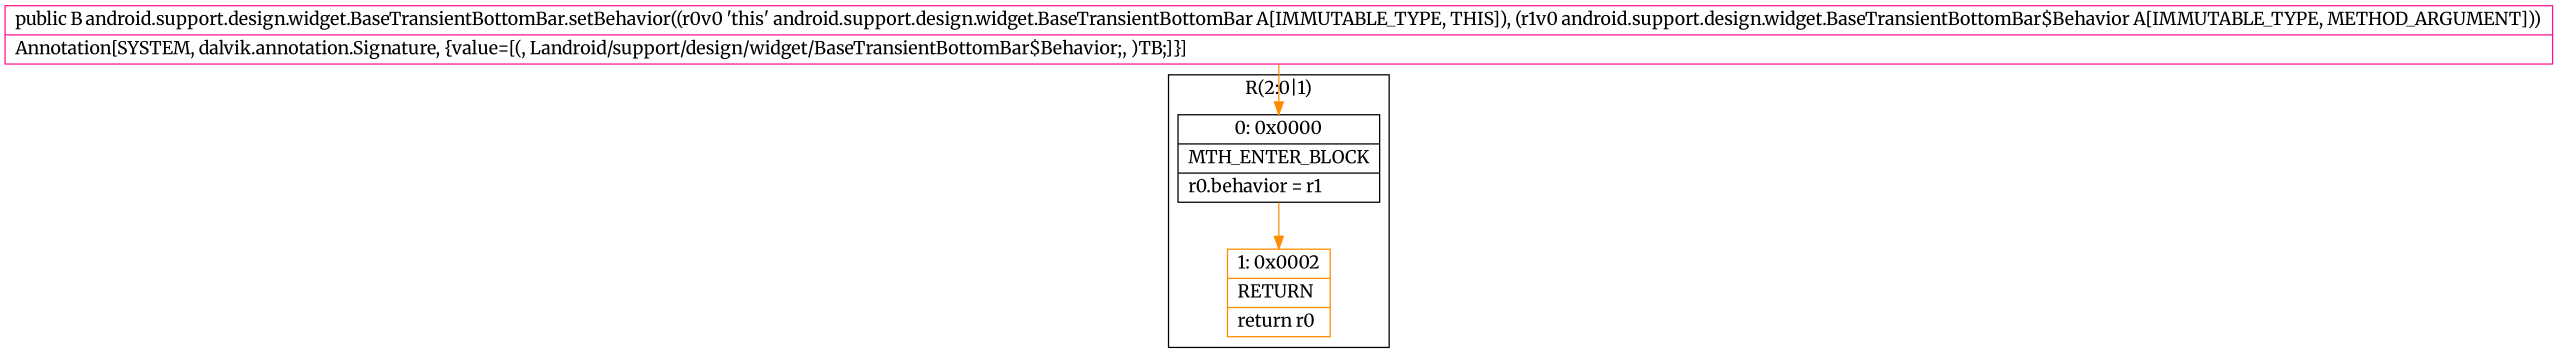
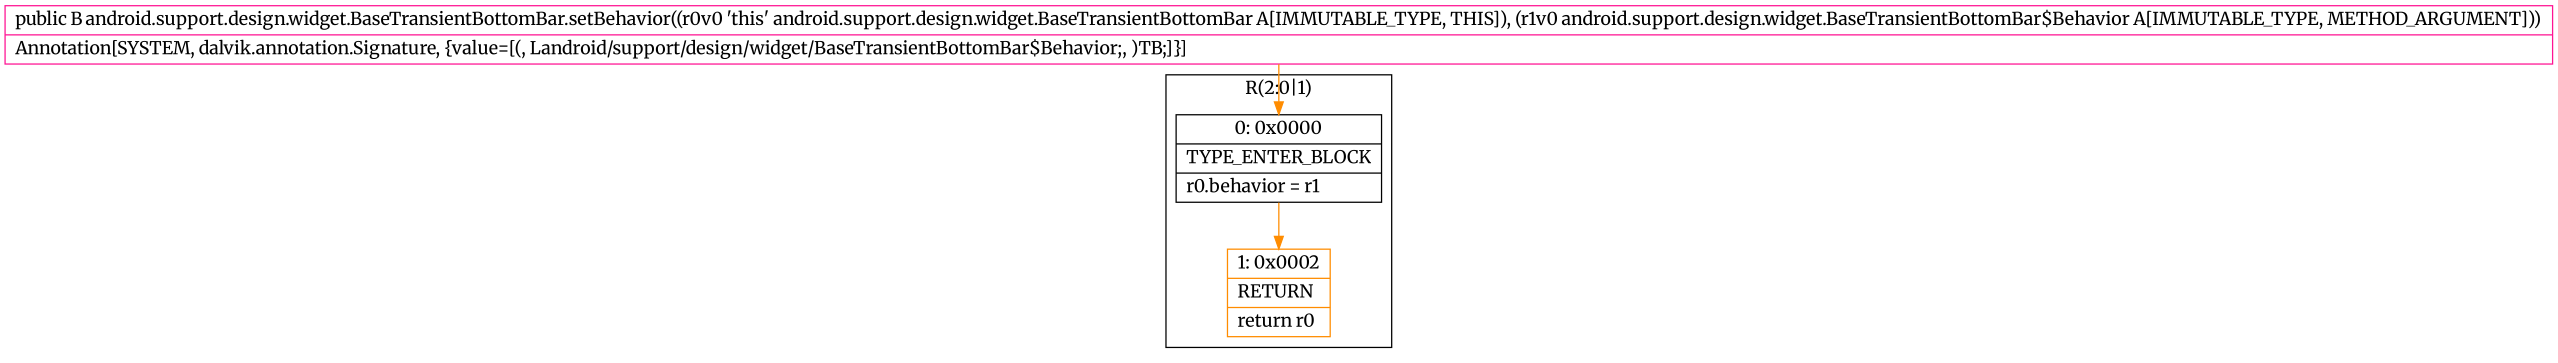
(1279, 158) -> (1279, 158)
